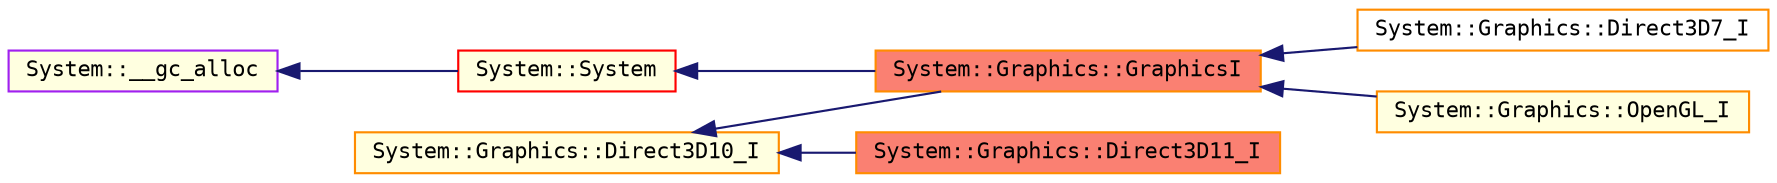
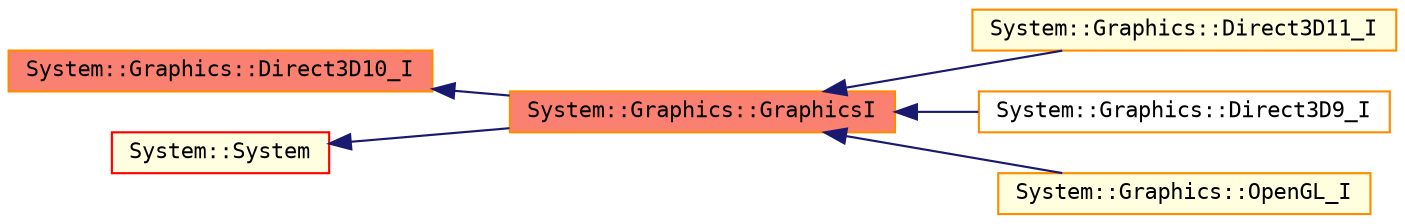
(1563, 30) -> (1184, 112)
(143, 71) -> none
(567, 153) -> (221, 71)
(828, 153) -> (954, 69)
(1068, 153) -> (1184, 30)
